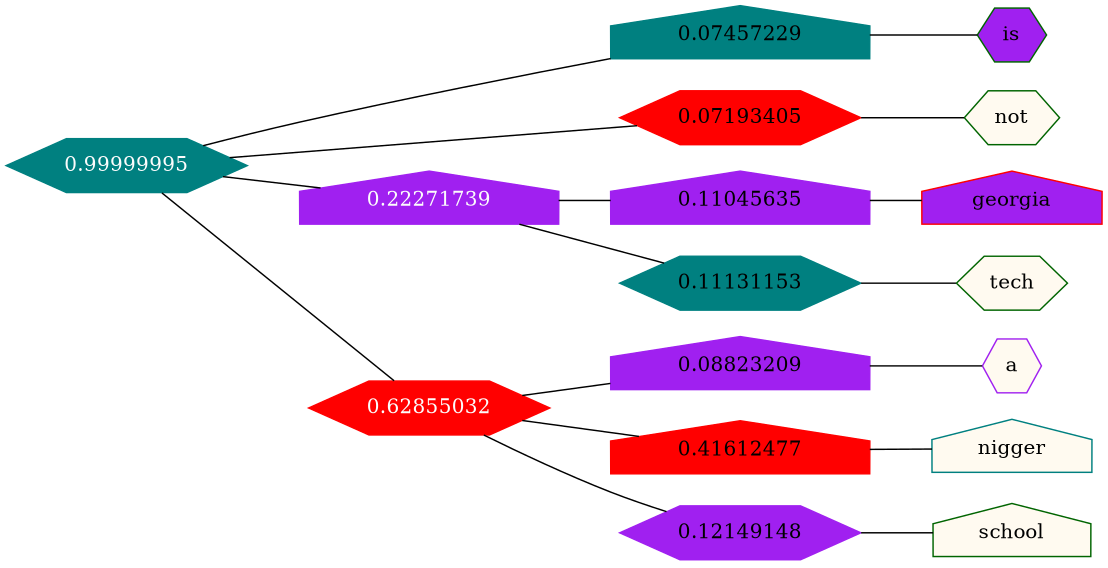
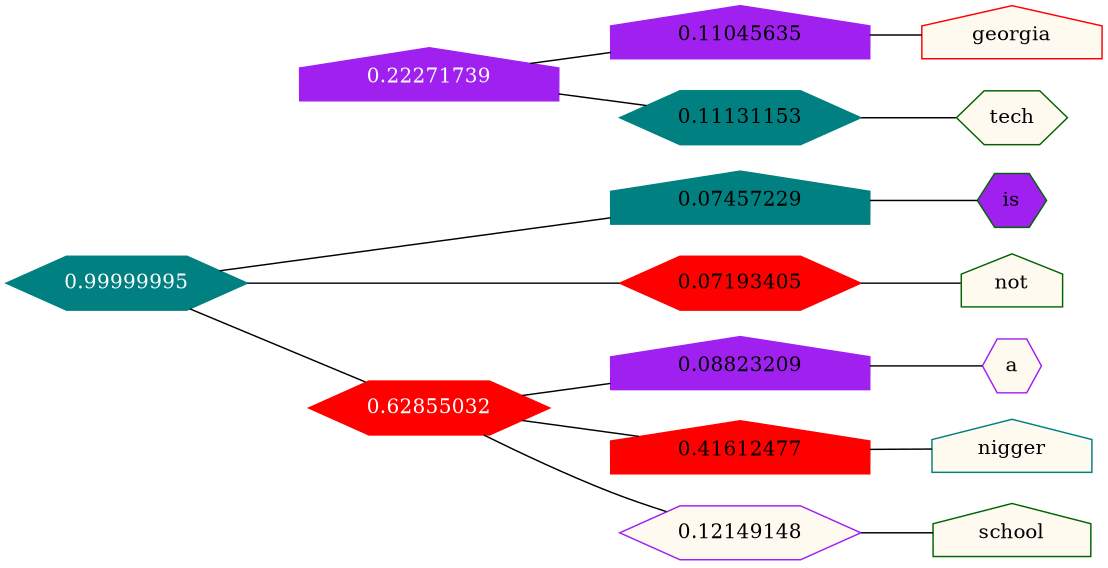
(1012, 118) -> (1012, 283)
(272, 182) -> none
(1012, 200) -> (1012, 35)
(740, 533) -> (740, 533)
